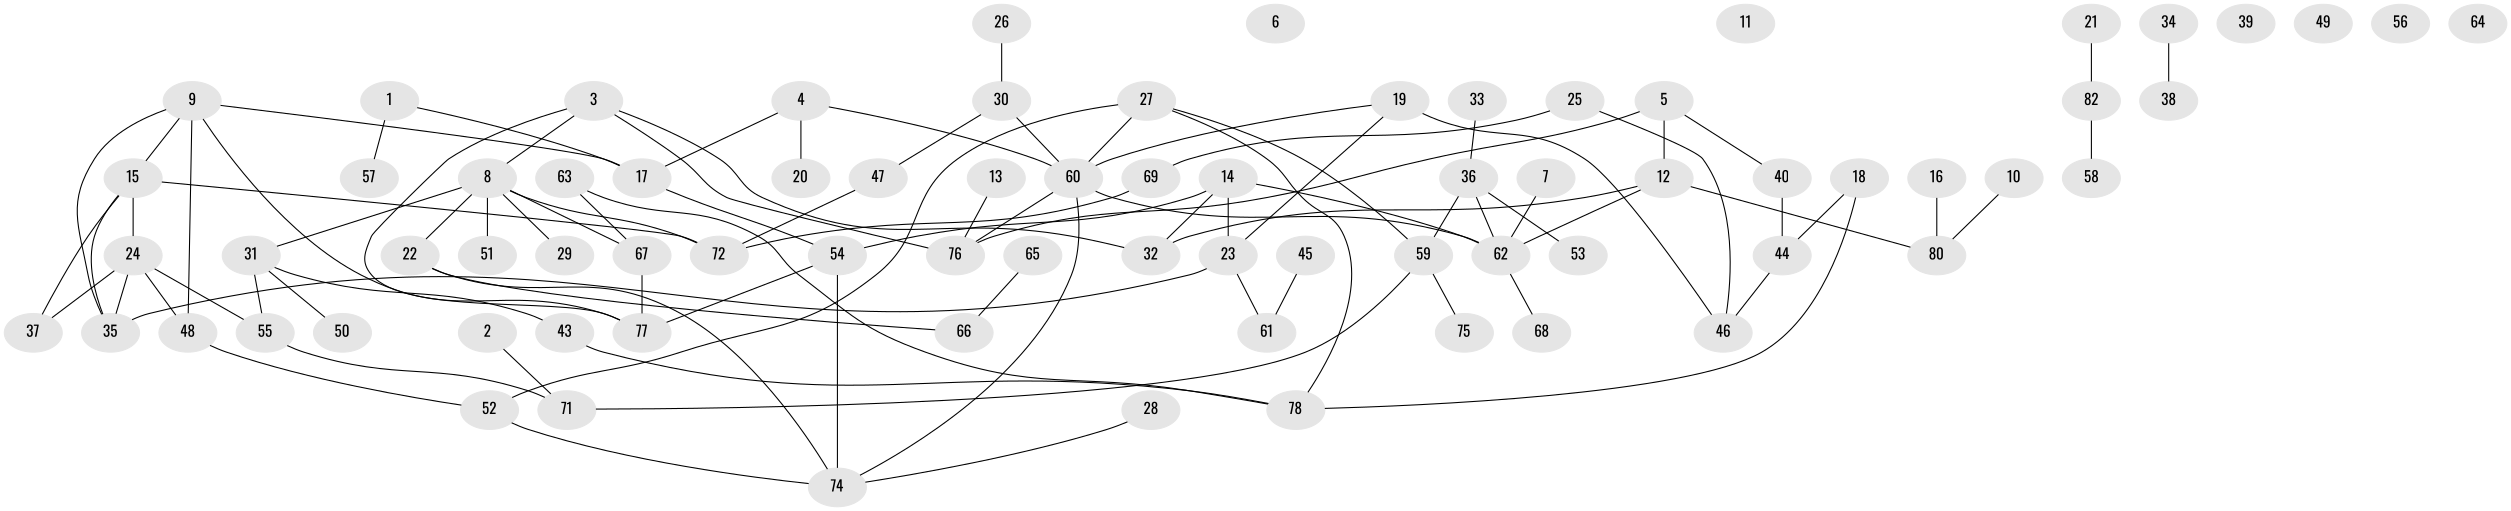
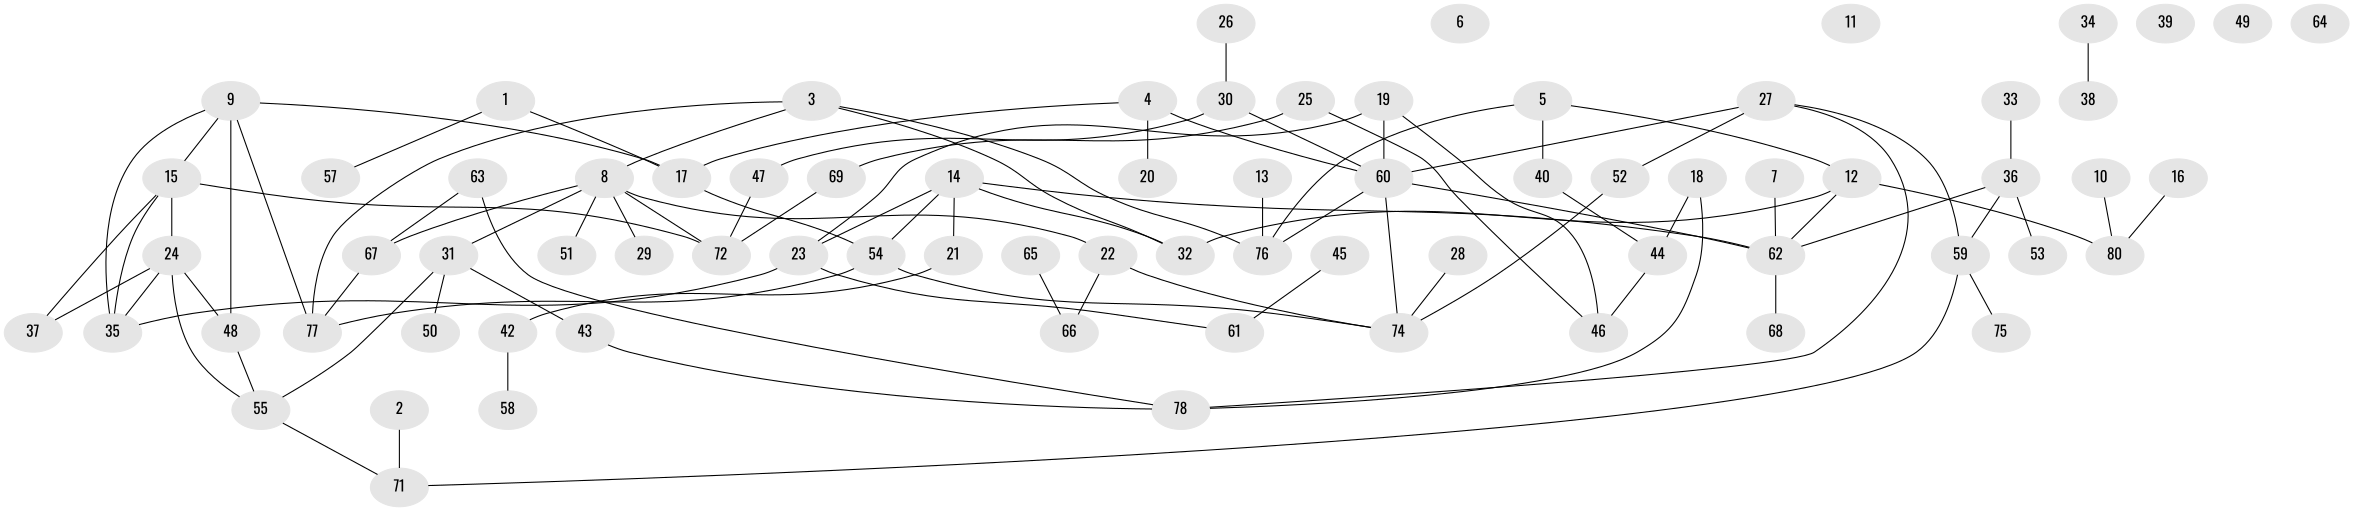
(2401, 24) -> none
(2091, 101) -> (508, 333)
none -> (954, 224)
(334, 381) -> (246, 372)
